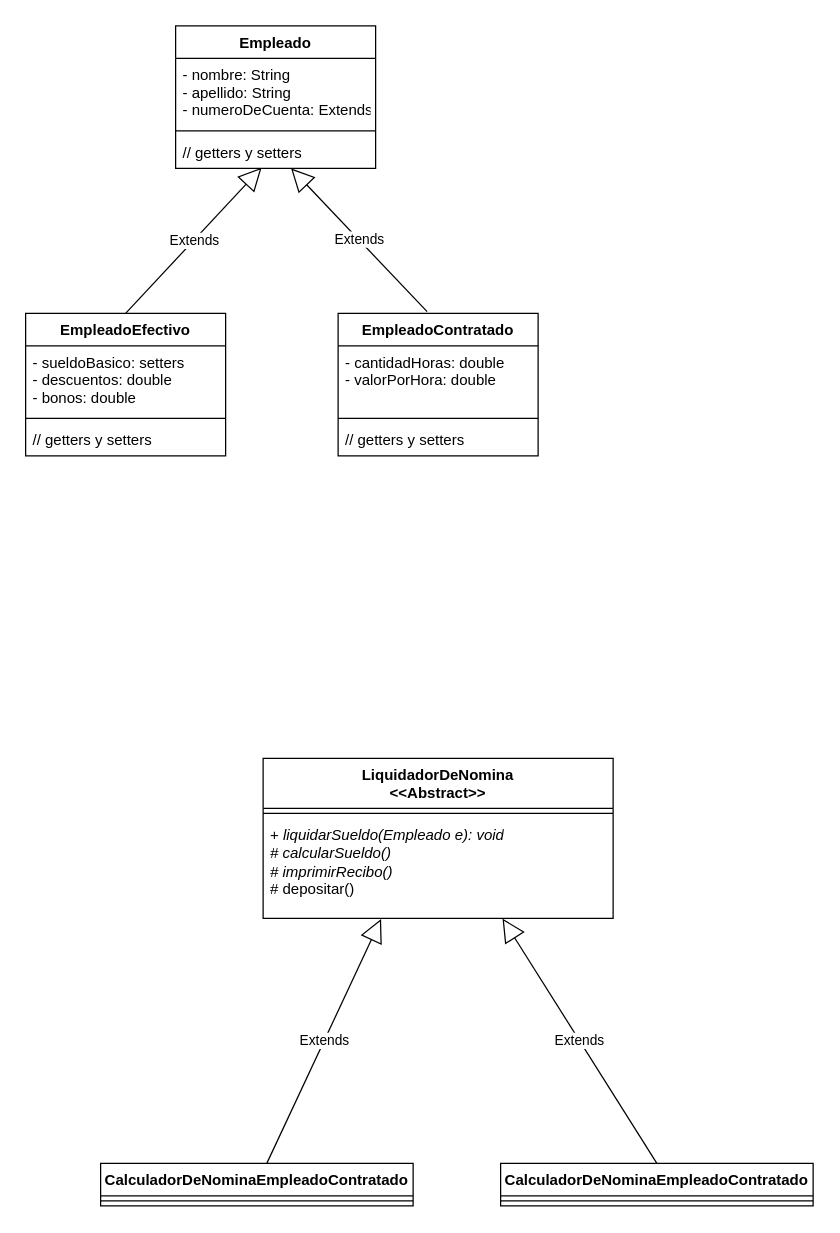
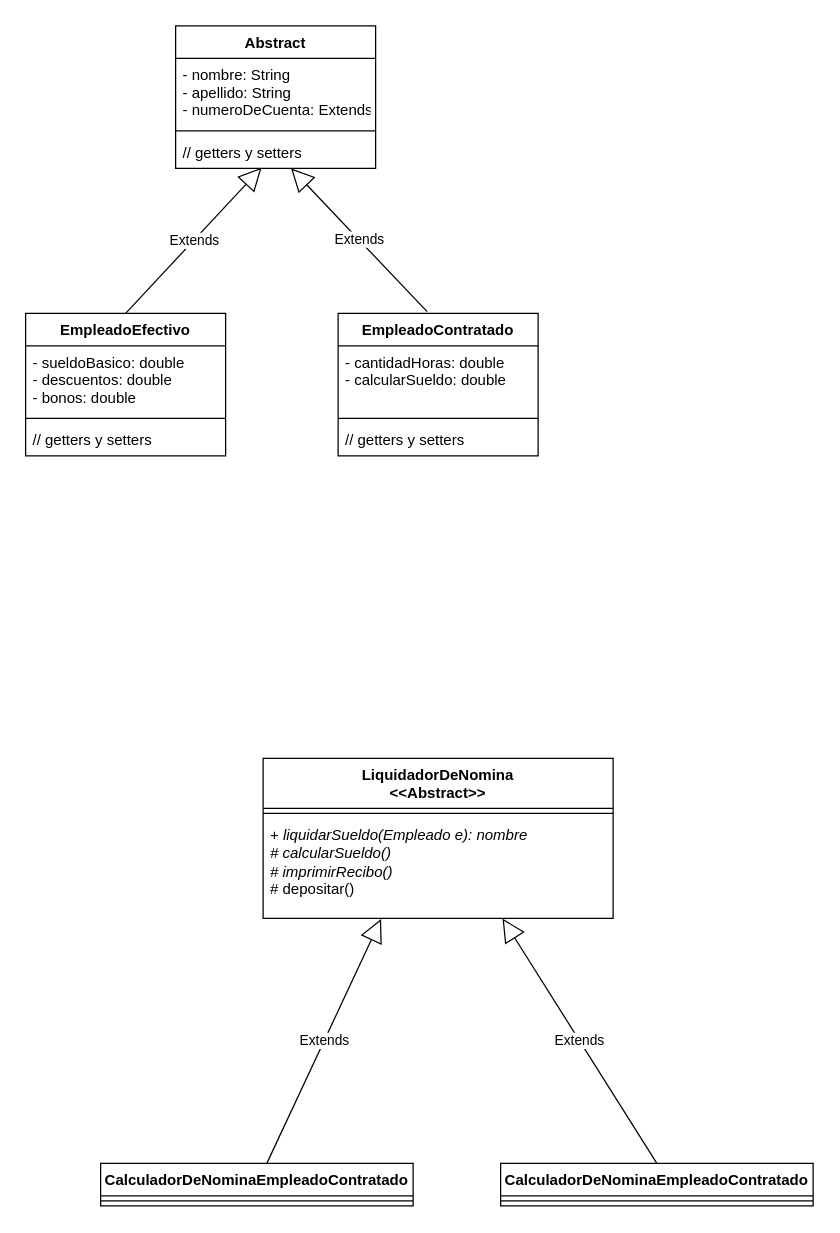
(275, 43) -> (275, 43)
(119, 363) -> (113, 363)
(432, 363) -> (432, 363)
(394, 863) -> (404, 863)
